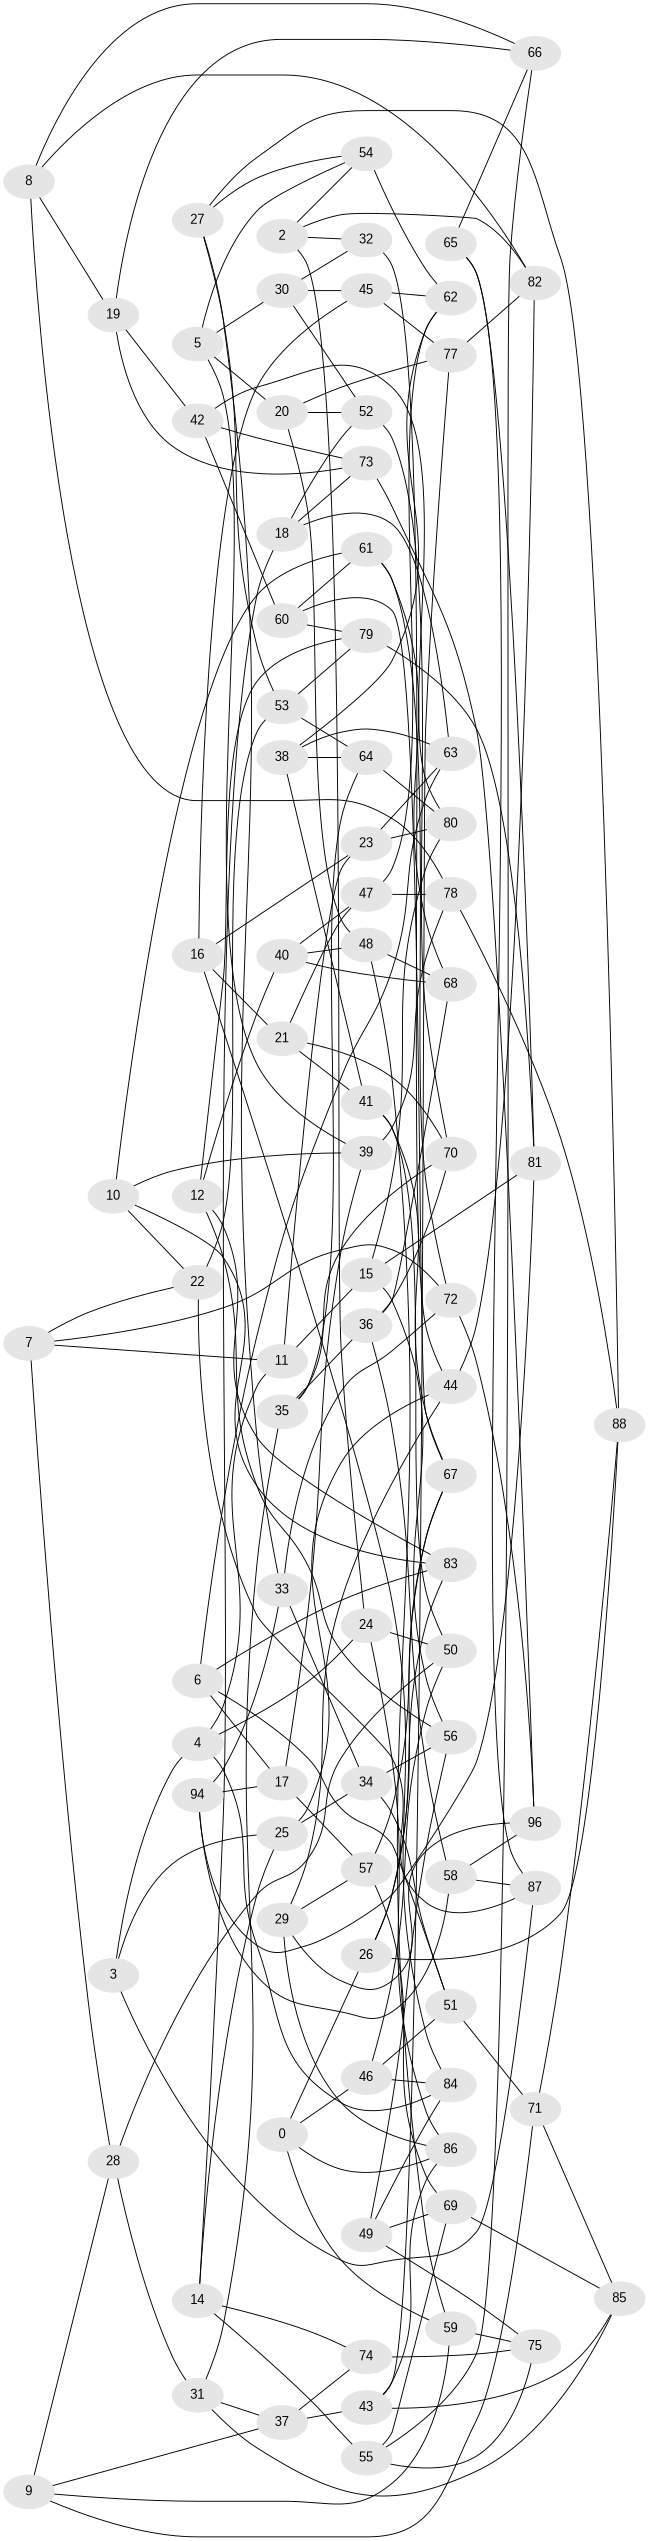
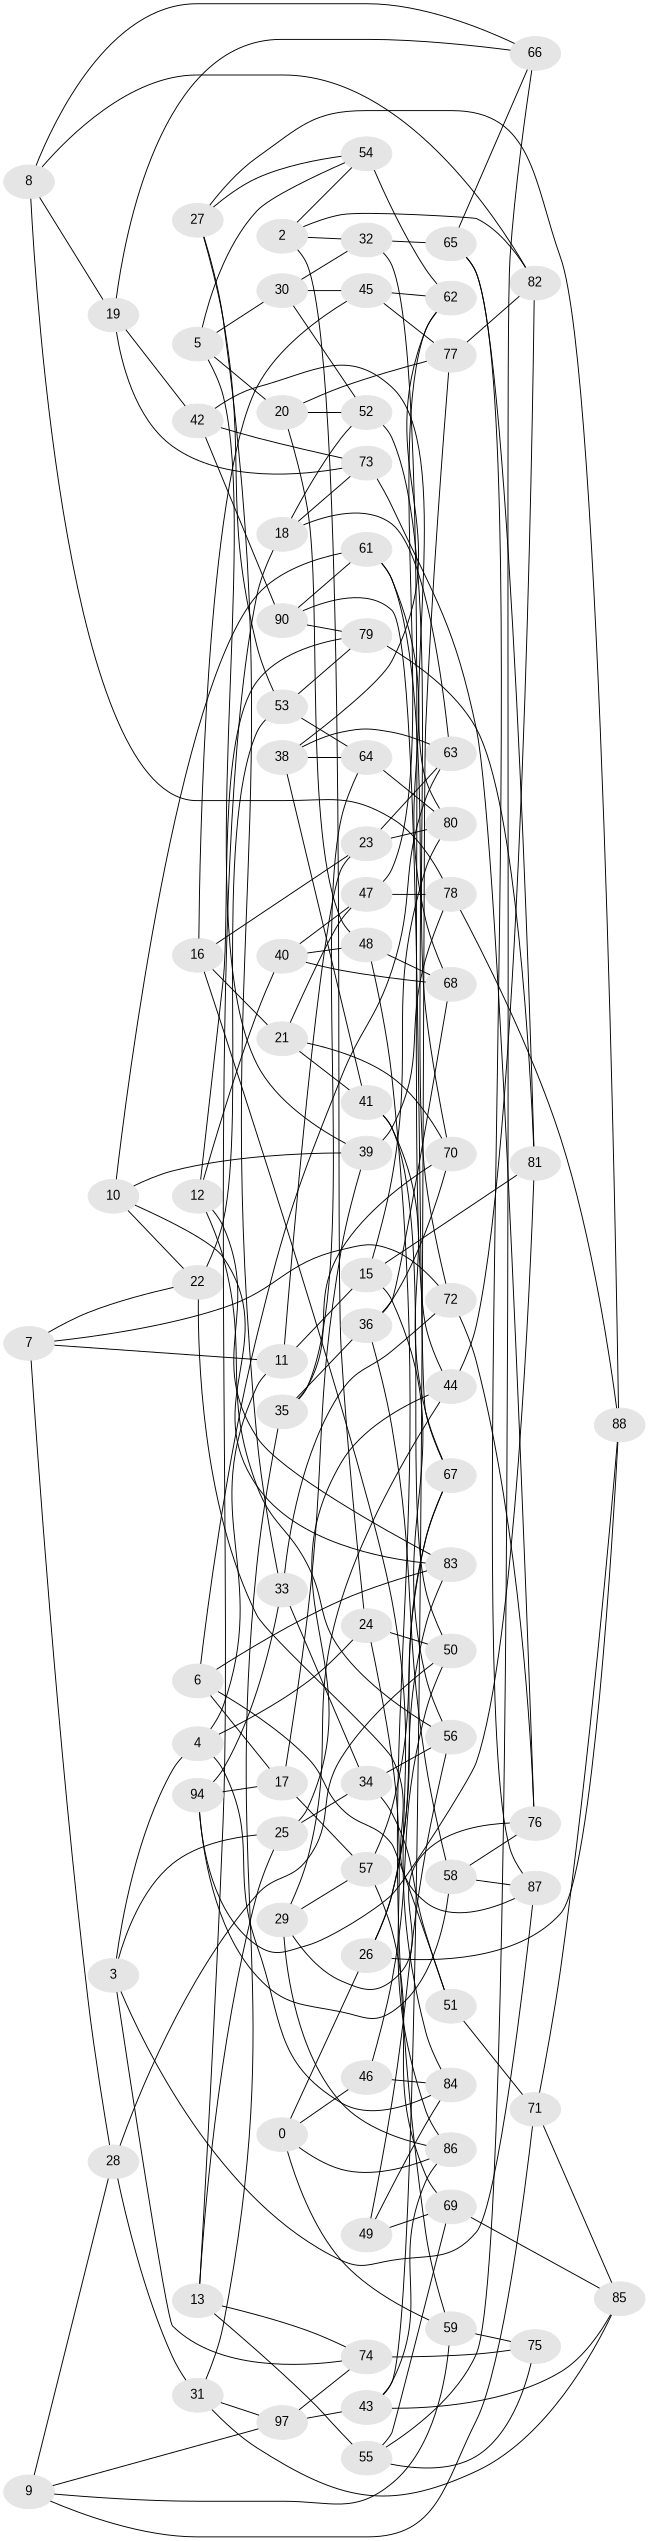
none -> (402, 242)
(282, 621) -> (282, 621)
(535, 1823) -> (535, 1823)
(419, 2033) -> none
none -> (157, 2248)
(453, 2288) -> none
(198, 2301) -> (198, 2301)
(282, 2422) -> (282, 2422)
